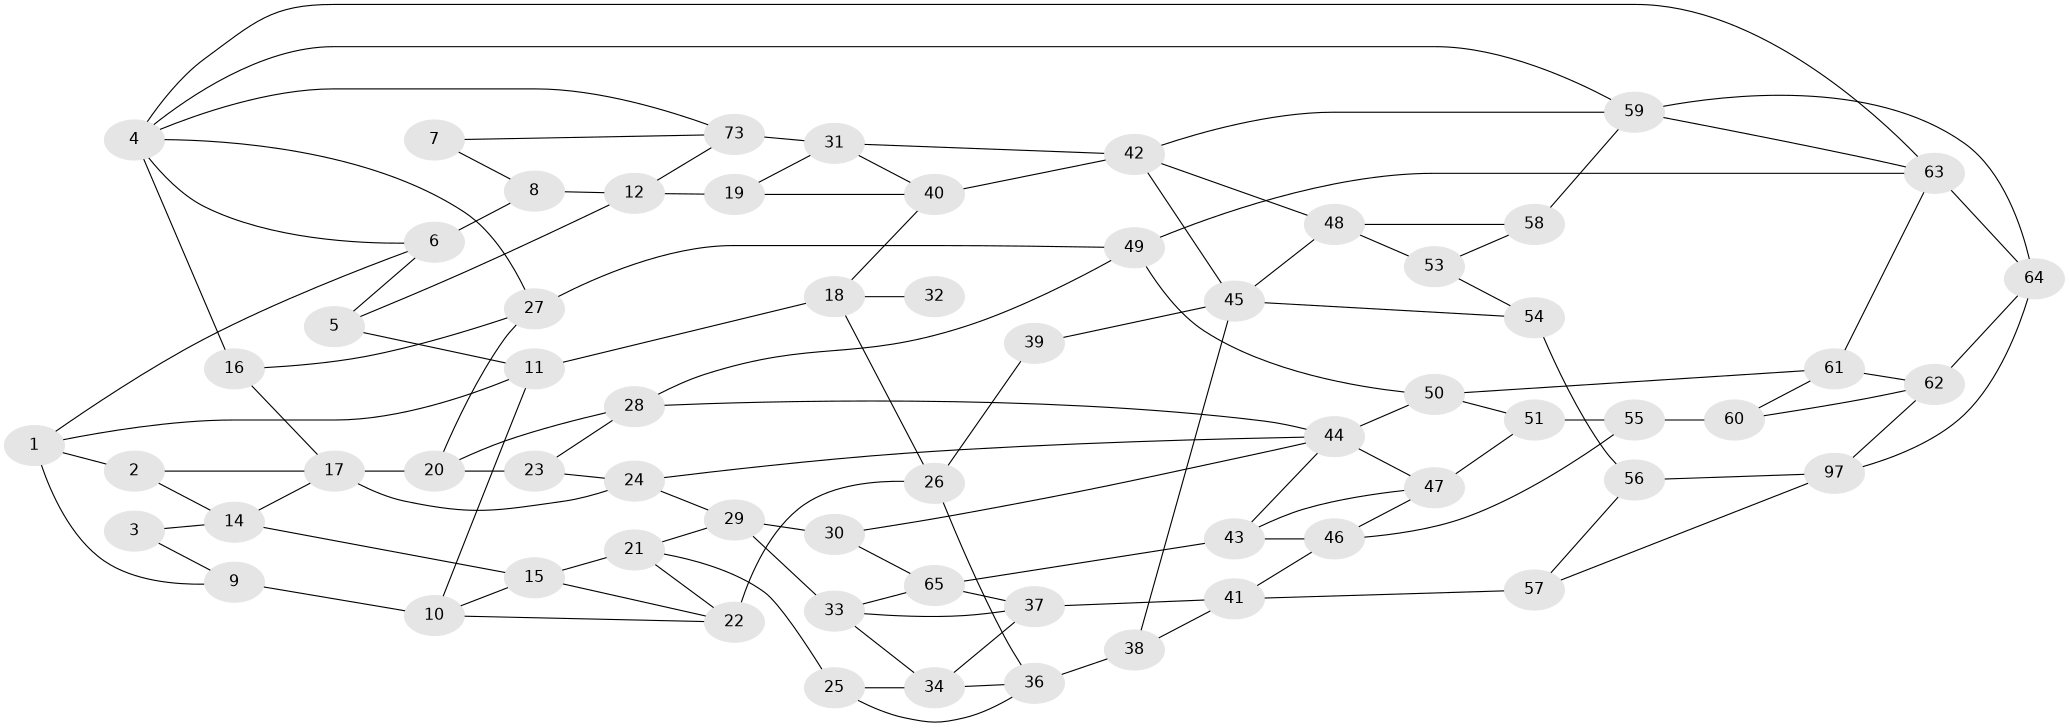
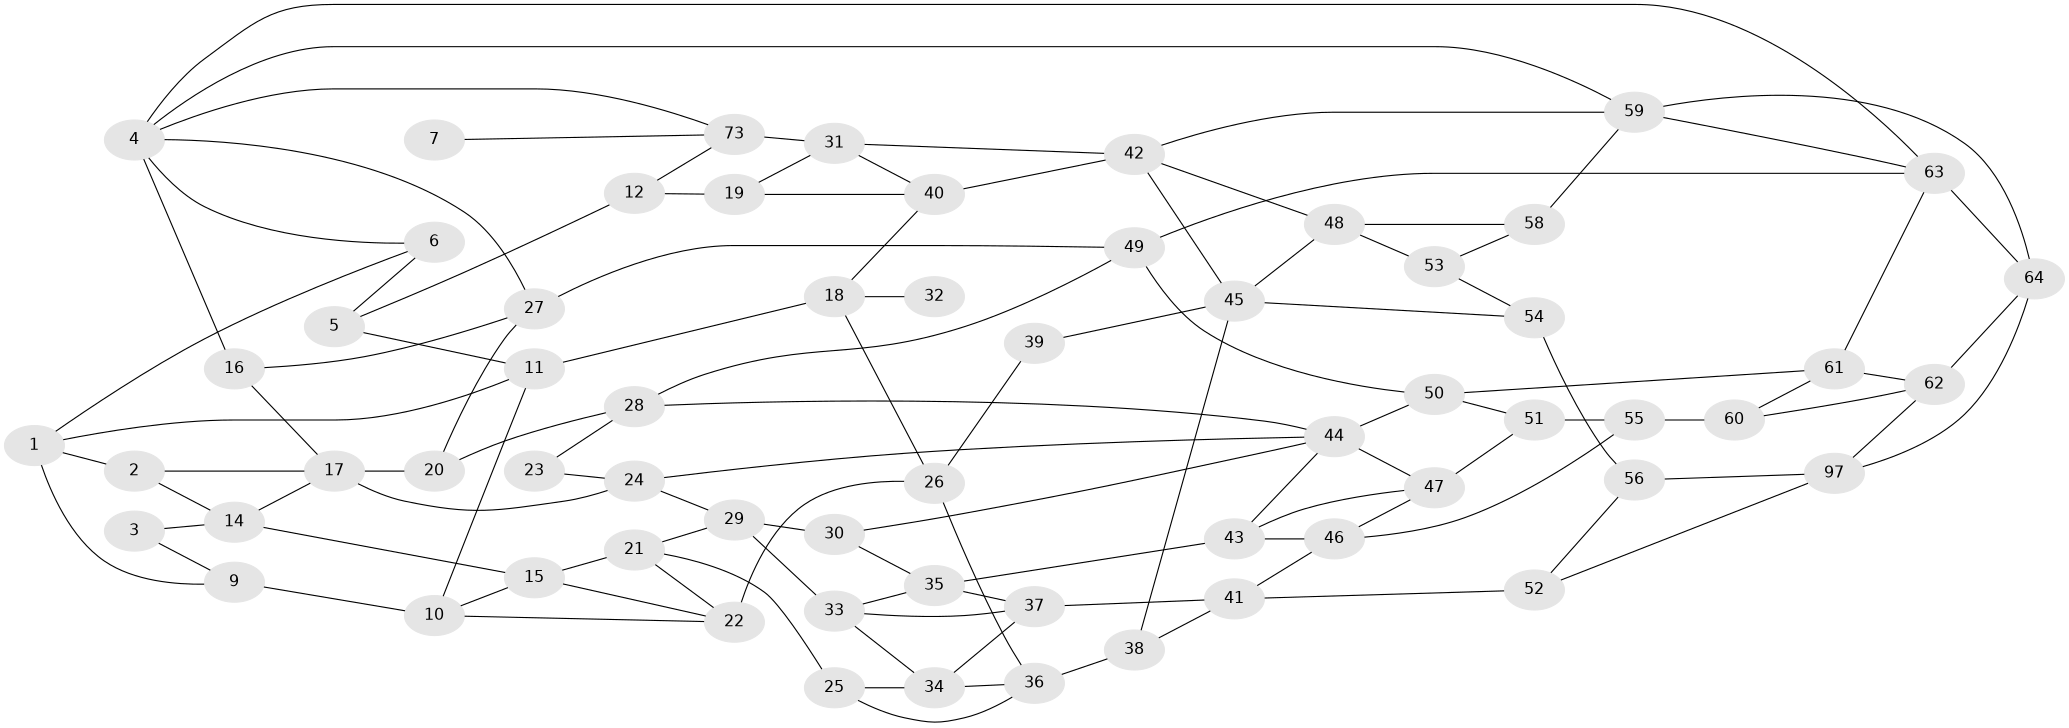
(534, 191) -> none
(485, 471) -> none
(934, 586) -> (934, 586)
(1534, 590) -> (1534, 590)
